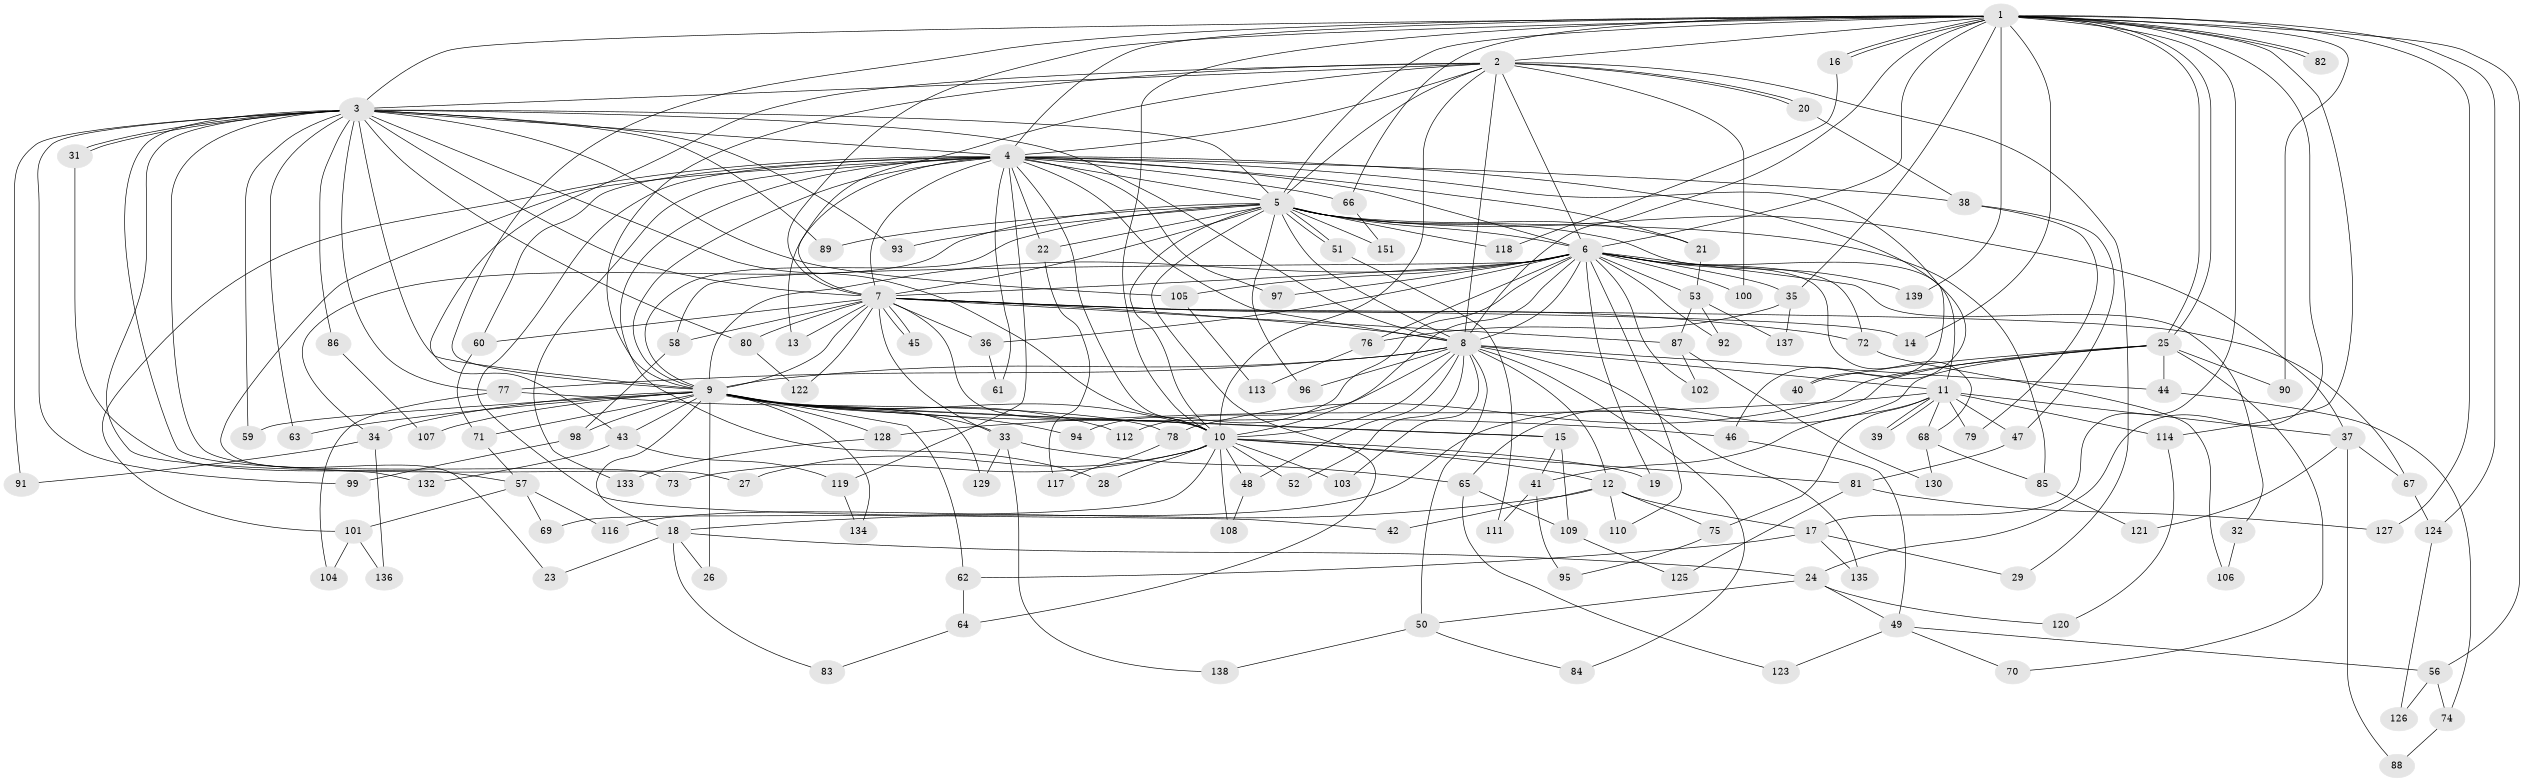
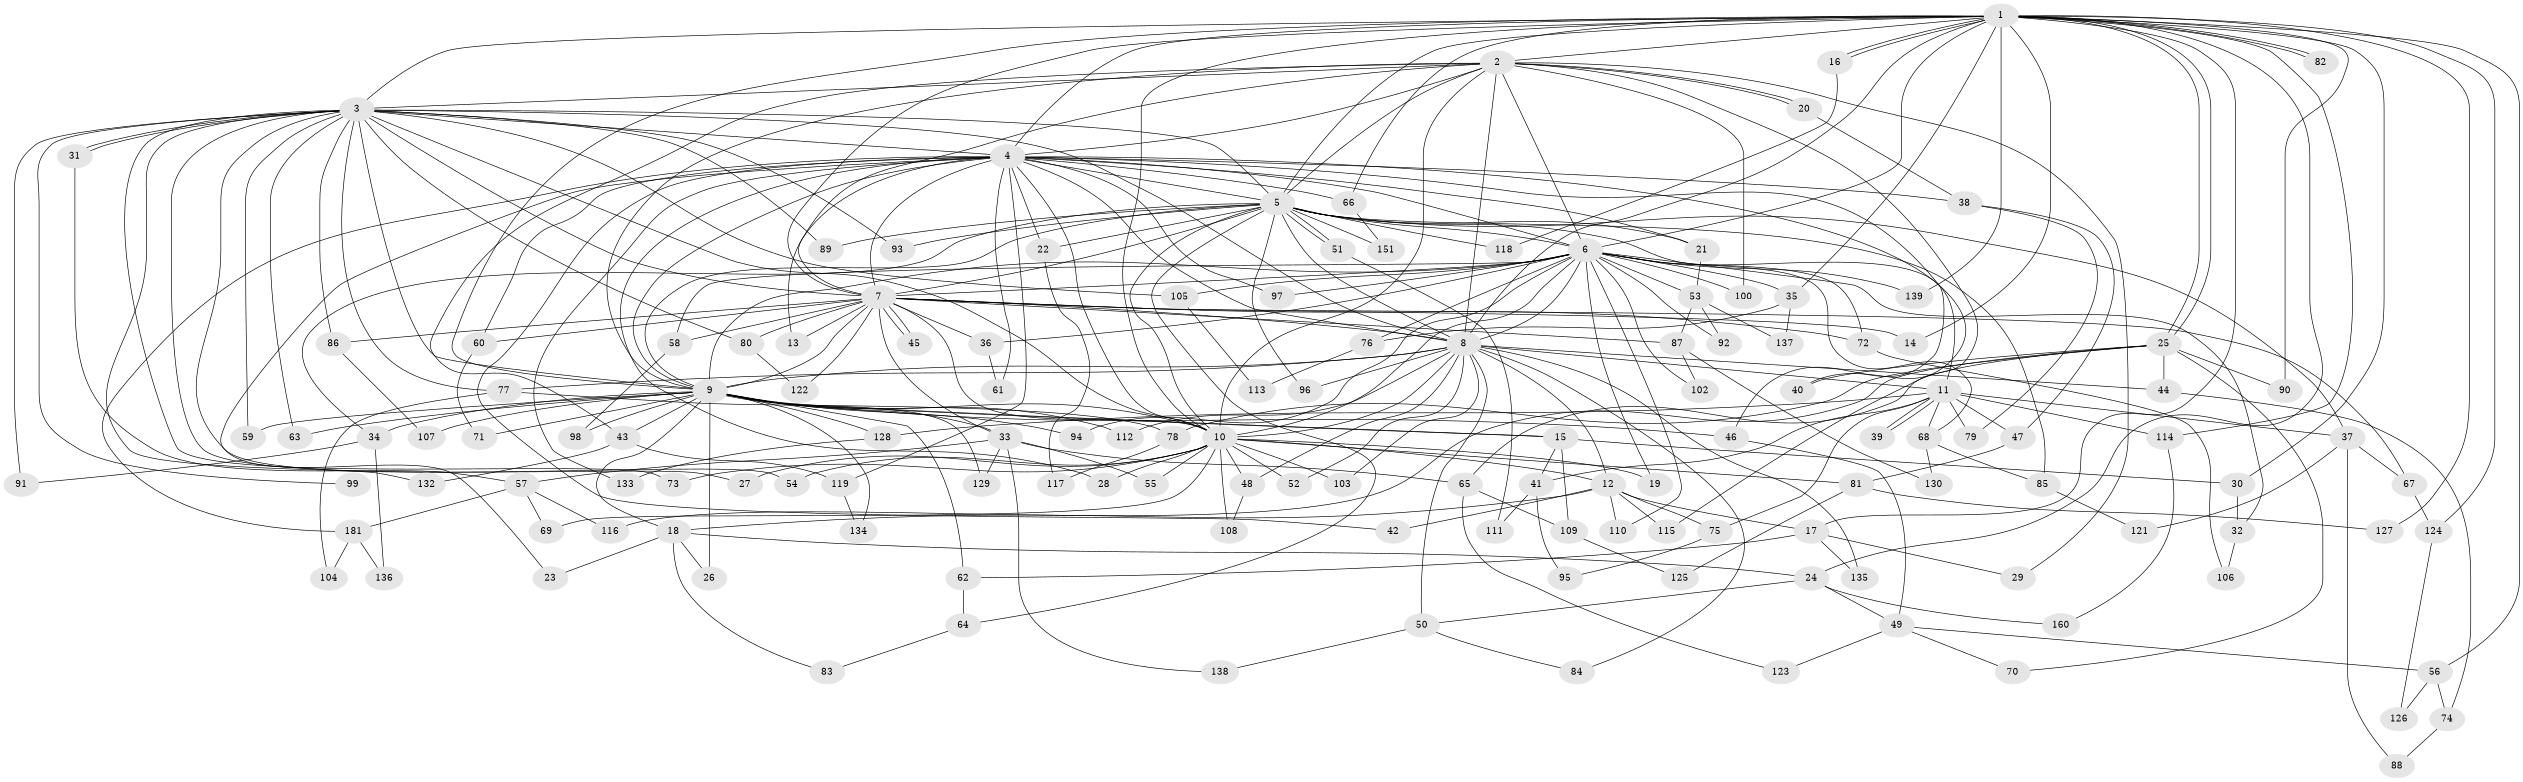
none -> (606, 320)
(464, 460) -> none
(501, 461) -> (774, 459)
none -> (792, 485)
none -> (1151, 485)
none -> (2238, 485)
(354, 532) -> (354, 532)
none -> (1667, 532)
(2061, 625) -> (2061, 625)
